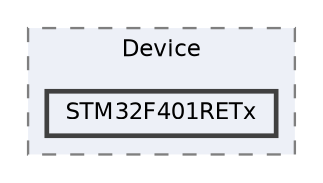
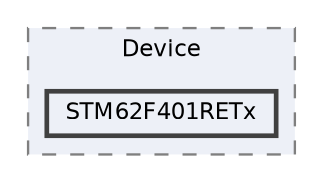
(161, 114) -> (161, 114)
